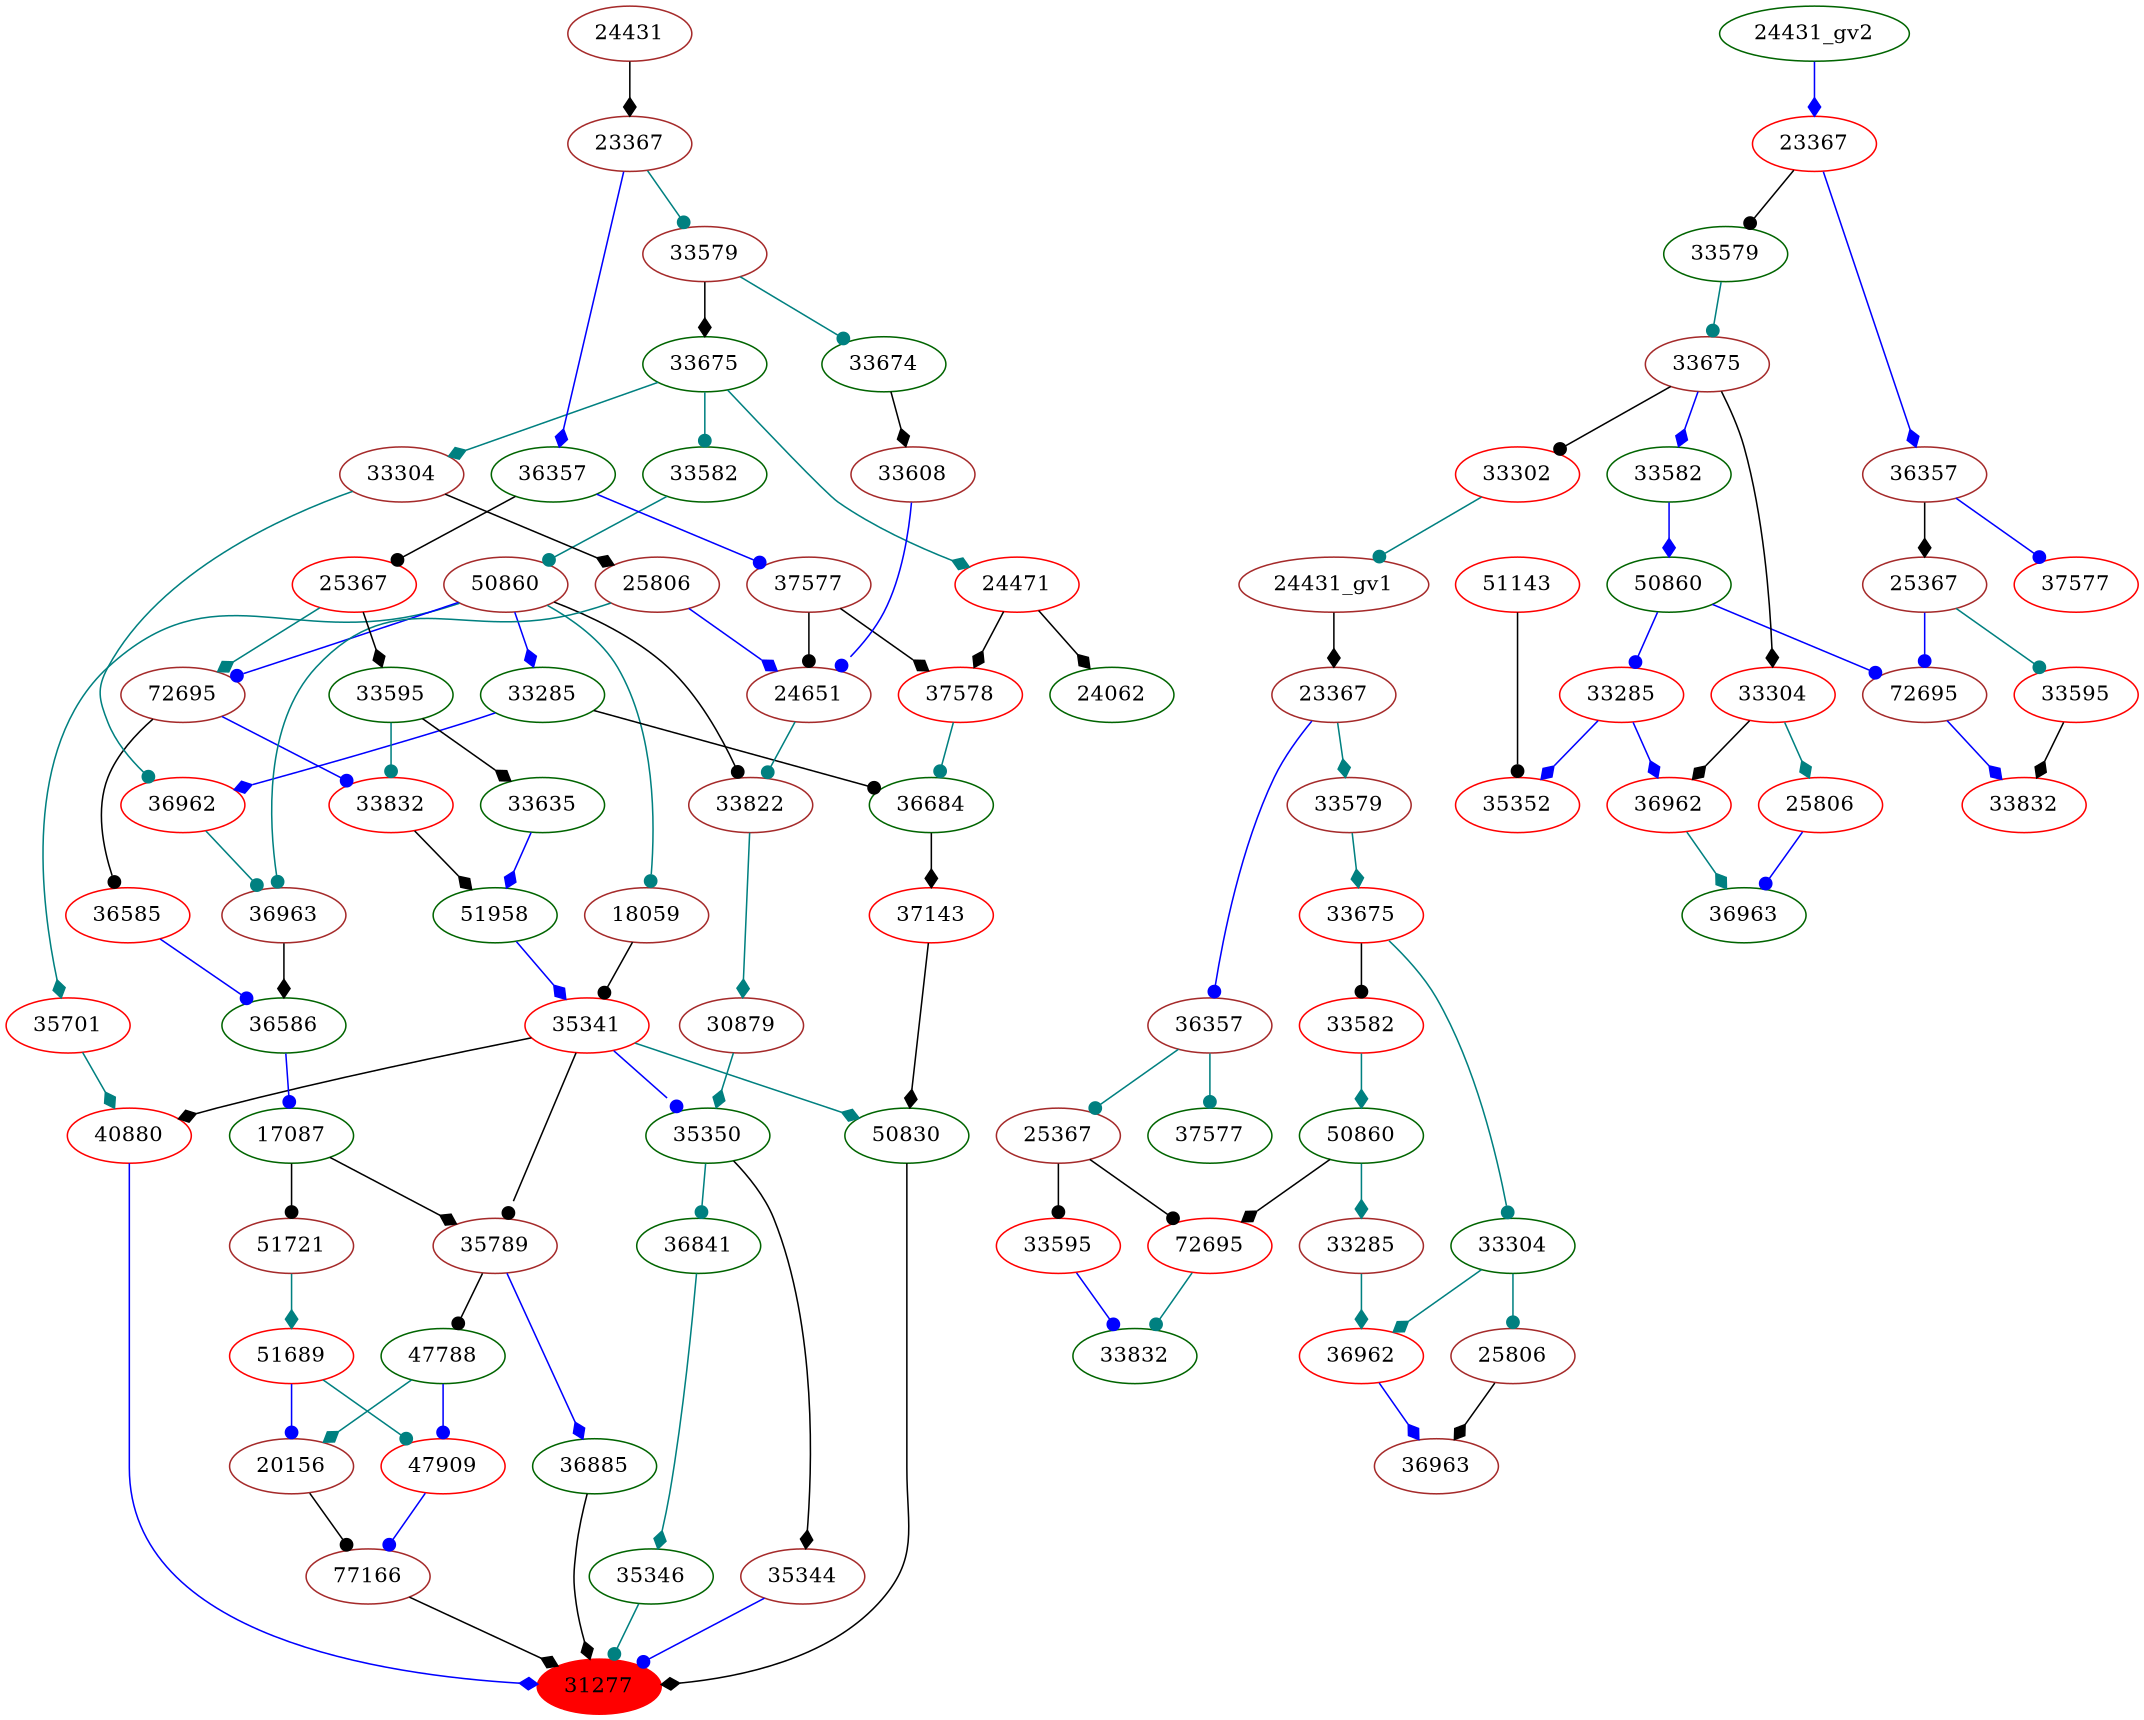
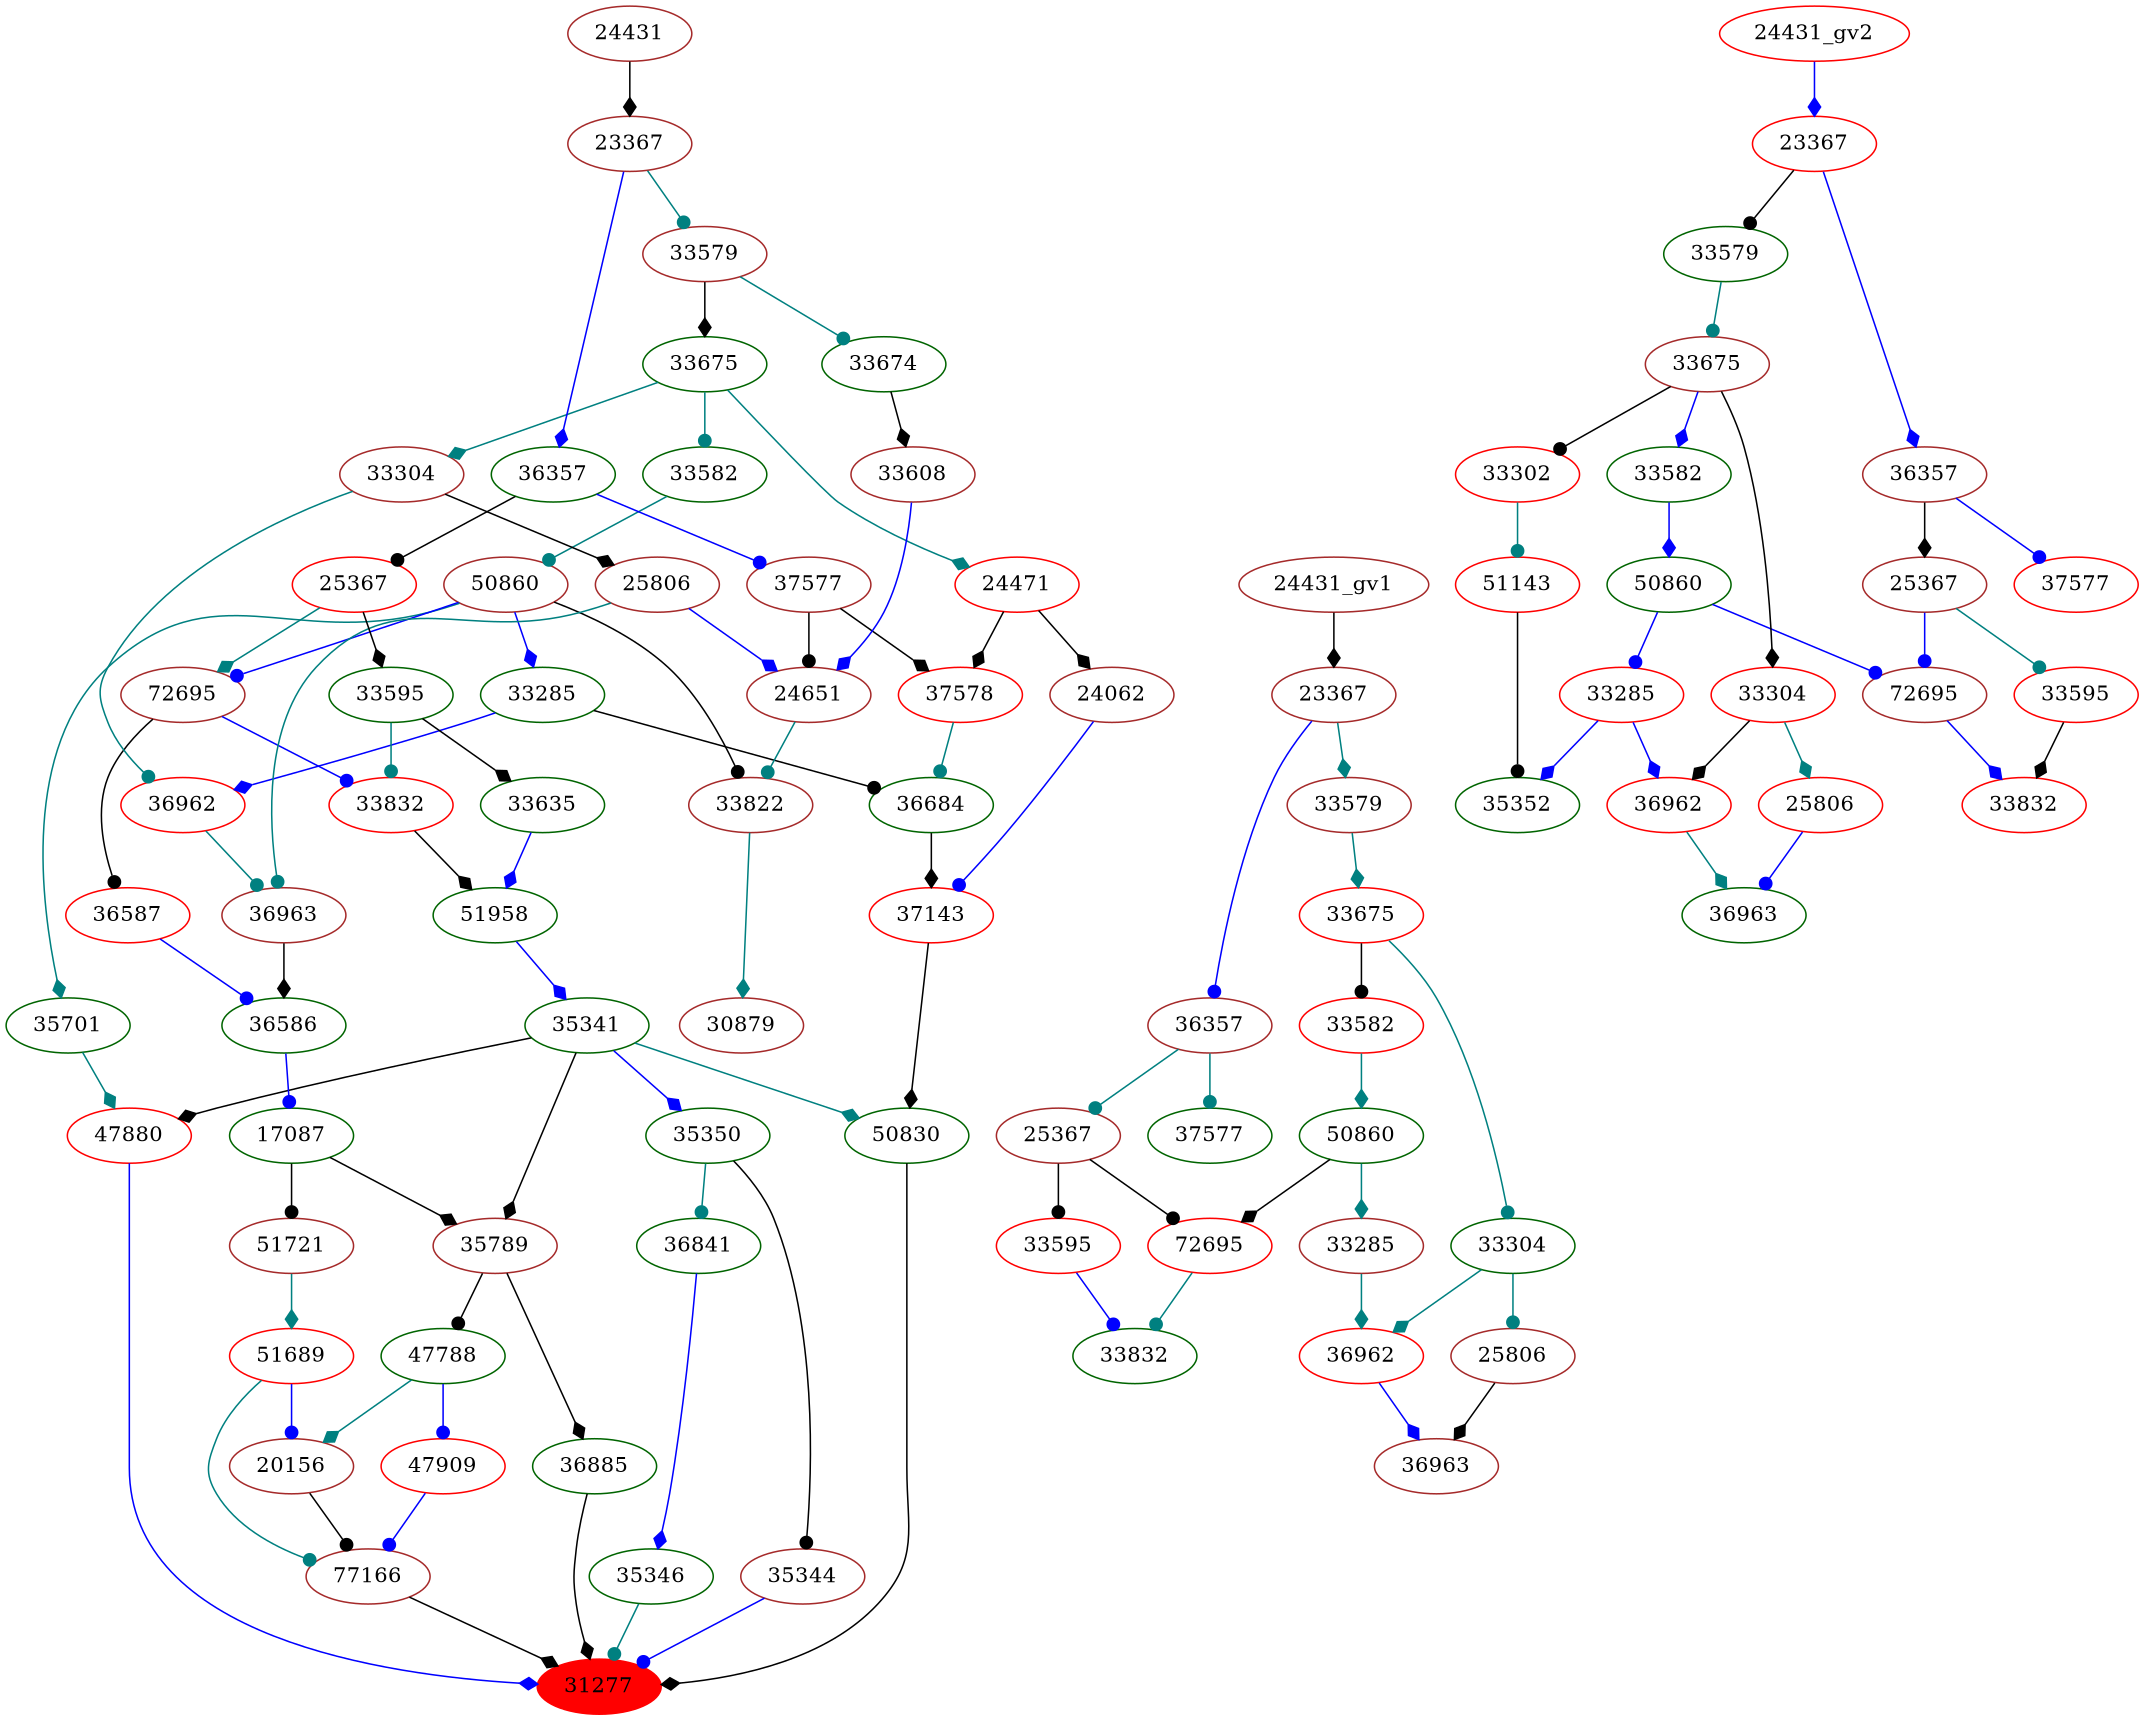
(1814, 34) -> (1814, 34)
(1433, 525) -> (1518, 524)
(895, 586) -> (895, 586)
(1112, 695) -> (1112, 695)
none -> (1031, 803)
(1518, 805) -> (1518, 805)
(128, 915) -> (128, 915)
(647, 915) -> none
(68, 1025) -> (68, 1025)
(587, 1025) -> (587, 1025)
(730, 1065) -> none
(640, 1074) -> (640, 1074)
(545, 1127) -> (545, 1127)
(129, 1136) -> (129, 1136)
(804, 1340) -> (804, 1340)
(541, 1348) -> (541, 1348)
(683, 1403) -> (683, 1403)
(358, 1405) -> (212, 1484)
